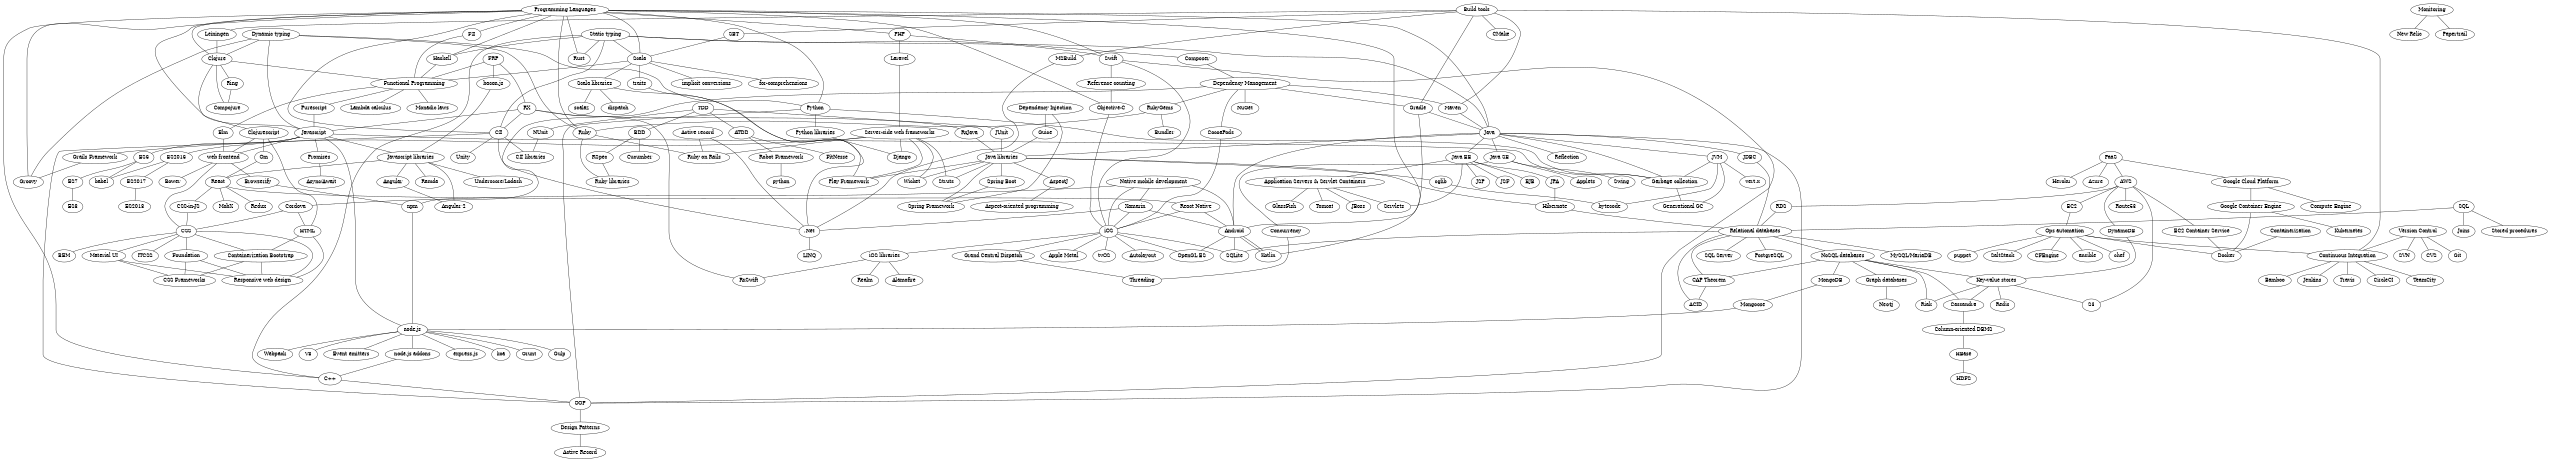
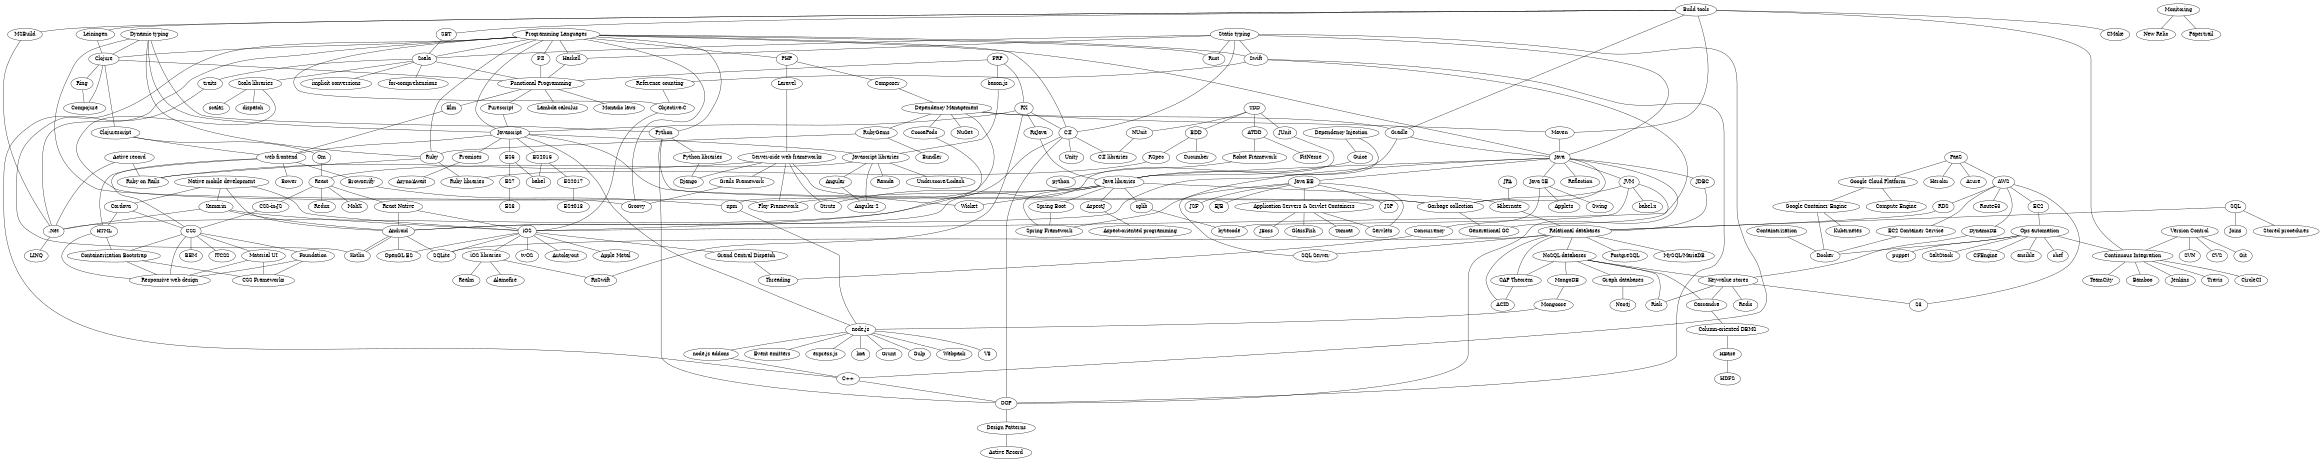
(1511, 169) -> (1182, 214)
(1753, 182) -> (1648, 207)
(291, 184) -> (109, 178)
(135, 207) -> (573, 207)
